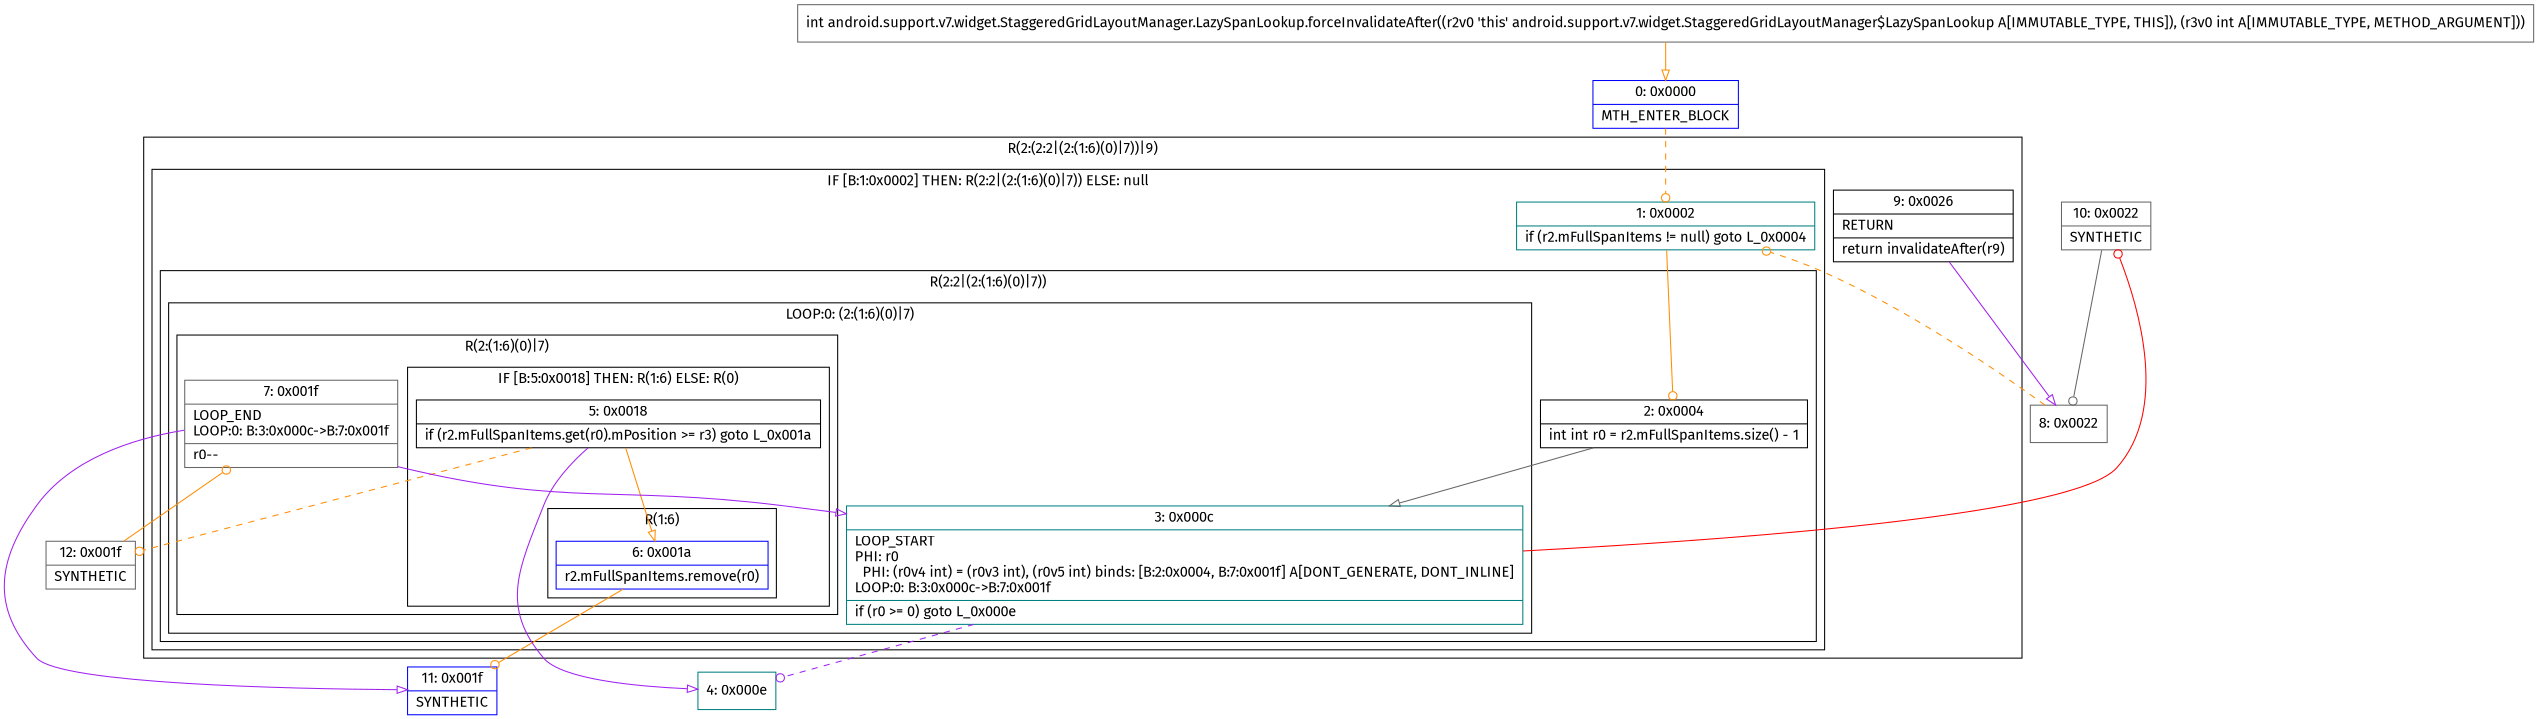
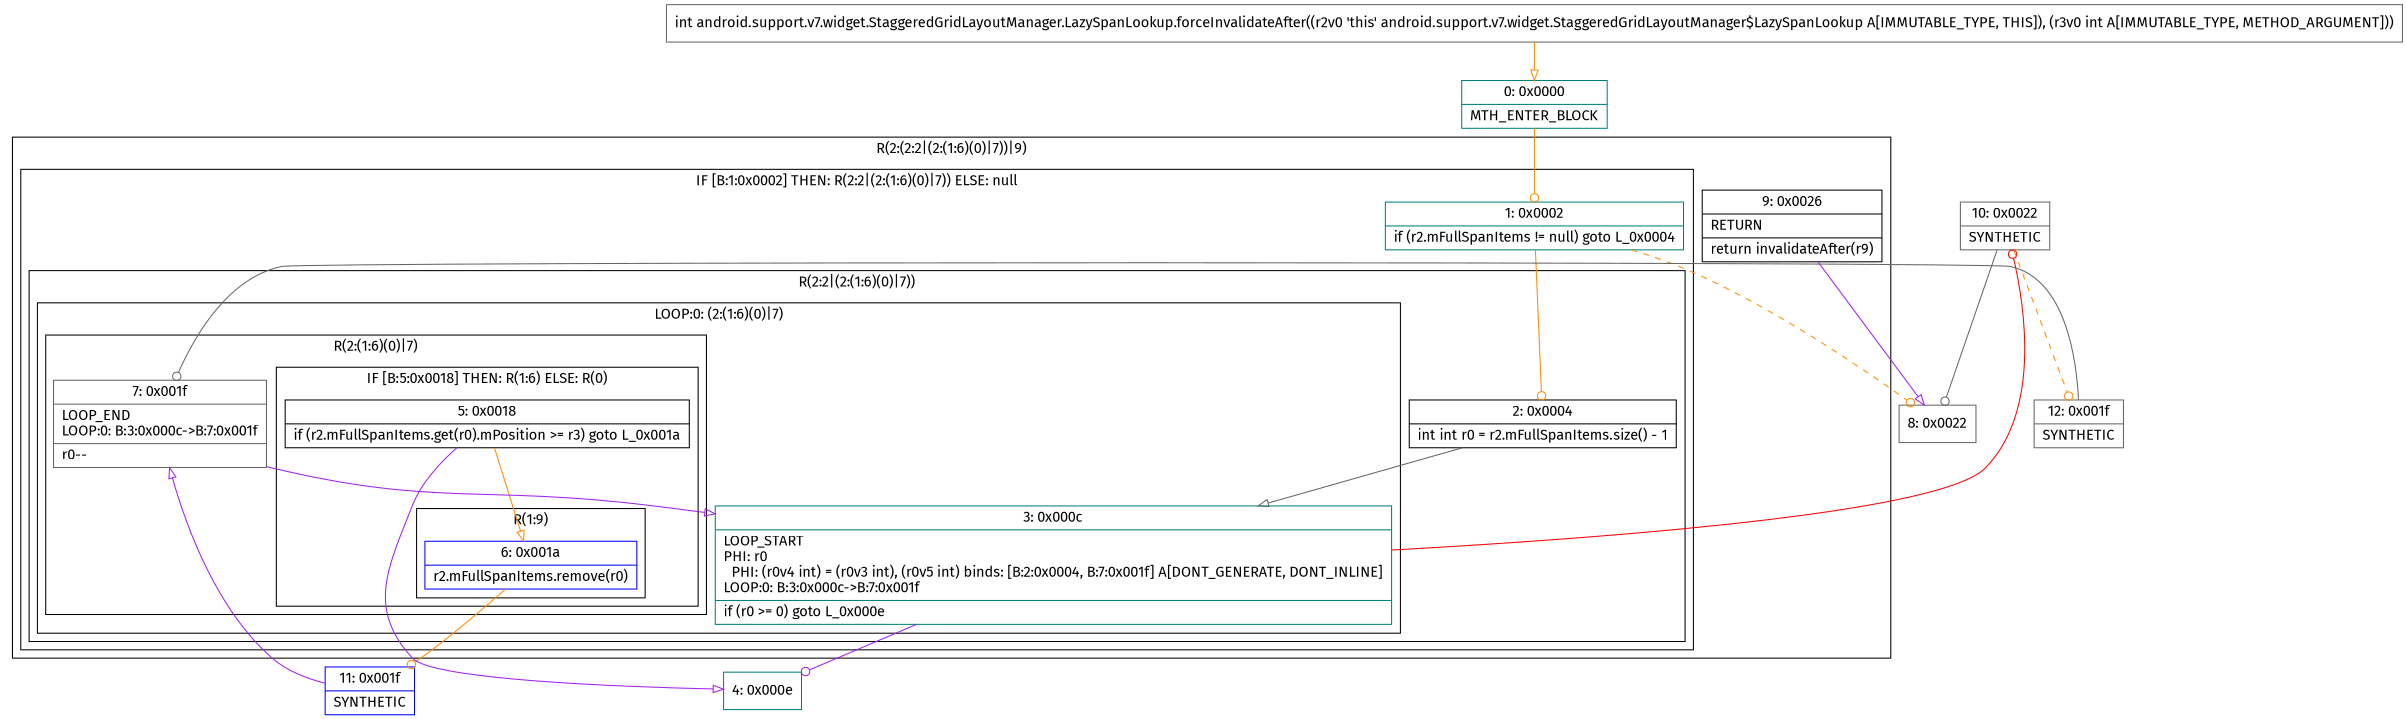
(1666, 104) -> (1534, 104)
(1666, 161) -> (1534, 161)
(1913, 319) -> (1775, 314)
(186, 498) -> (1150, 263)
(338, 499) -> (2041, 321)
(662, 520) -> (531, 520)
(879, 651) -> (863, 647)
(48, 664) -> (225, 600)
